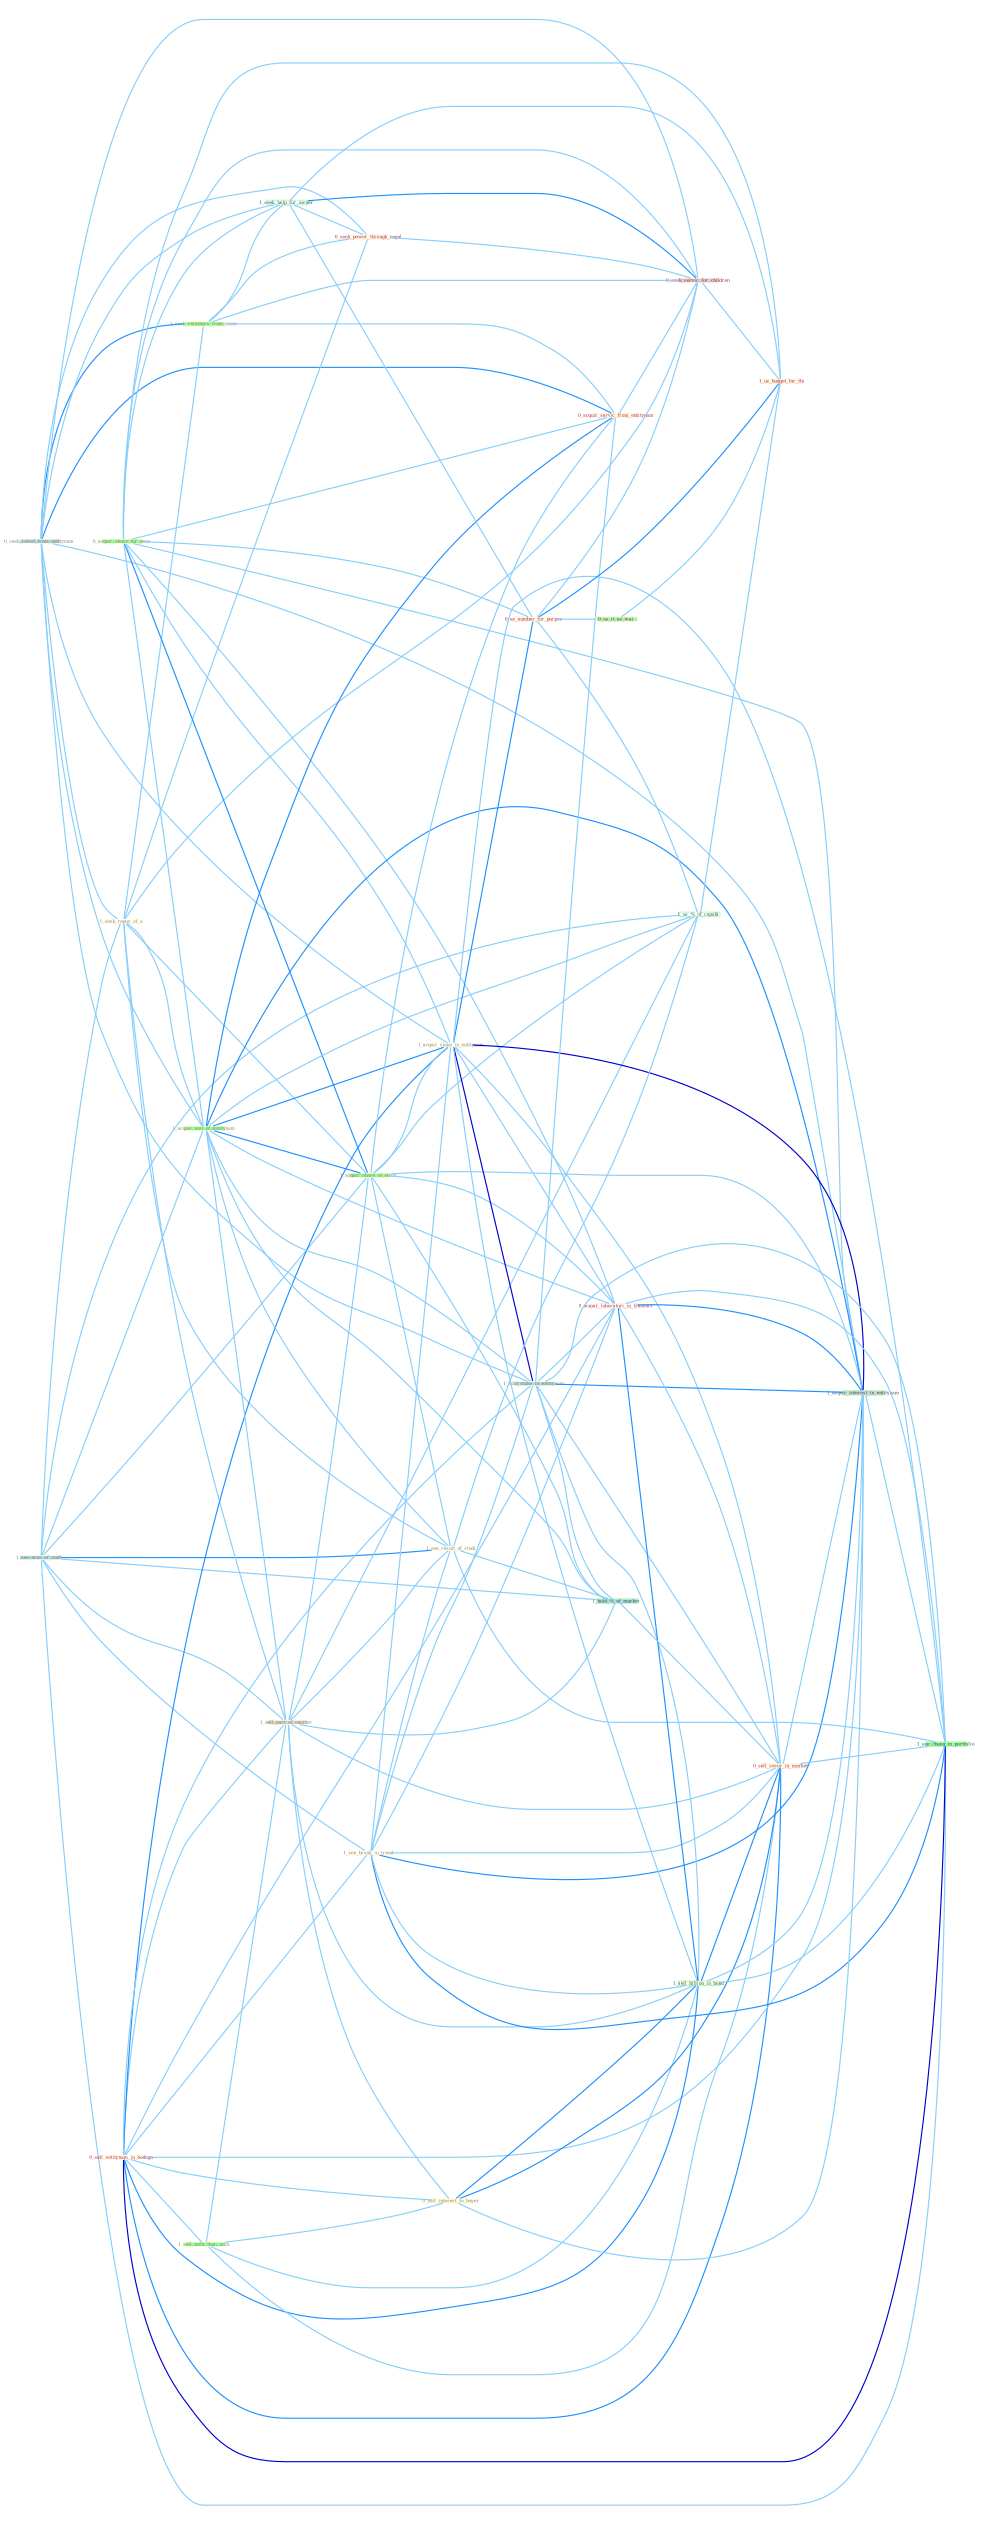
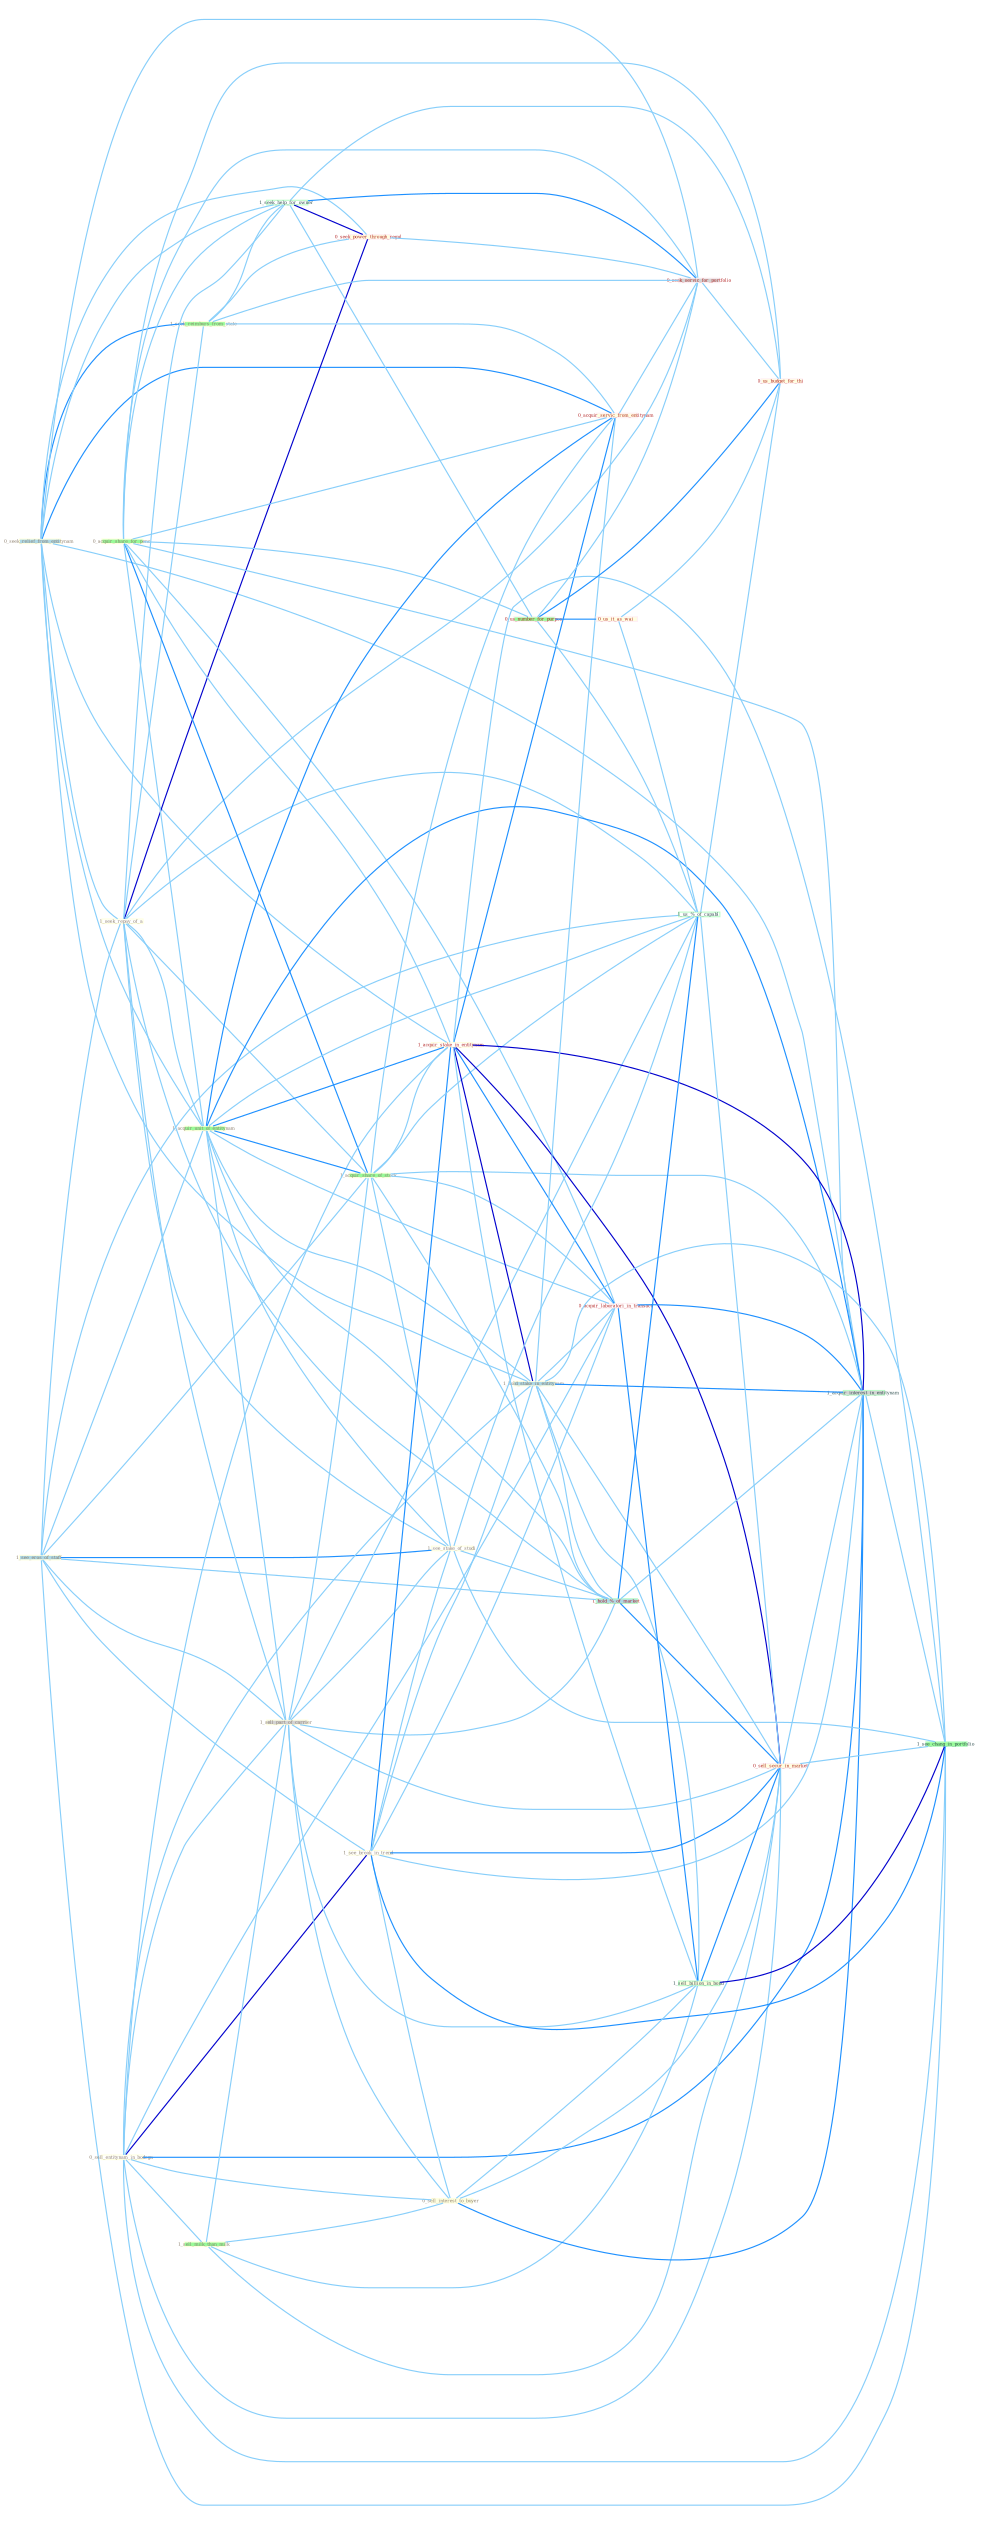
(328, 220) -> (328, 220)
(699, 280) -> (699, 280)
(782, 381) -> (782, 381)
none -> (153, 522)
(243, 578) -> (243, 578)
(534, 619) -> (534, 619)
(576, 619) -> (576, 619)
(617, 619) -> (617, 619)
none -> (661, 766)
none -> (413, 775)
(493, 832) -> (530, 746)
(452, 1045) -> (452, 1045)
(538, 1182) -> (538, 1182)
none -> (656, 1275)
none -> (293, 1339)
(691, 1372) -> (691, 1372)
(892, 1400) -> none
(411, 1449) -> (409, 1469)
(726, 1526) -> (740, 1340)
(452, 1548) -> (452, 1548)
(196, 1601) -> (196, 1601)
(617, 1601) -> (617, 1601)
(699, 1683) -> (699, 1683)
(842, 1748) -> (746, 1492)
(794, 1788) -> (794, 1788)
(599, 1853) -> (599, 1853)
(863, 1897) -> (863, 1897)
(497, 1983) -> (408, 2028)
(846, 1990) -> (846, 1990)
(252, 1997) -> (252, 1997)
(753, 2025) -> (753, 2025)
(702, 2026) -> (693, 2038)
(579, 2095) -> (579, 2095)
(122, 2157) -> (122, 2157)
(478, 2303) -> none
(620, 2397) -> (620, 2397)
(727, 2462) -> (727, 2462)
